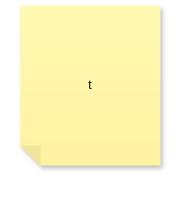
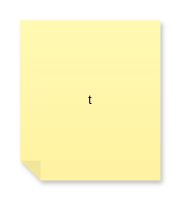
(91, 86) -> (91, 101)
